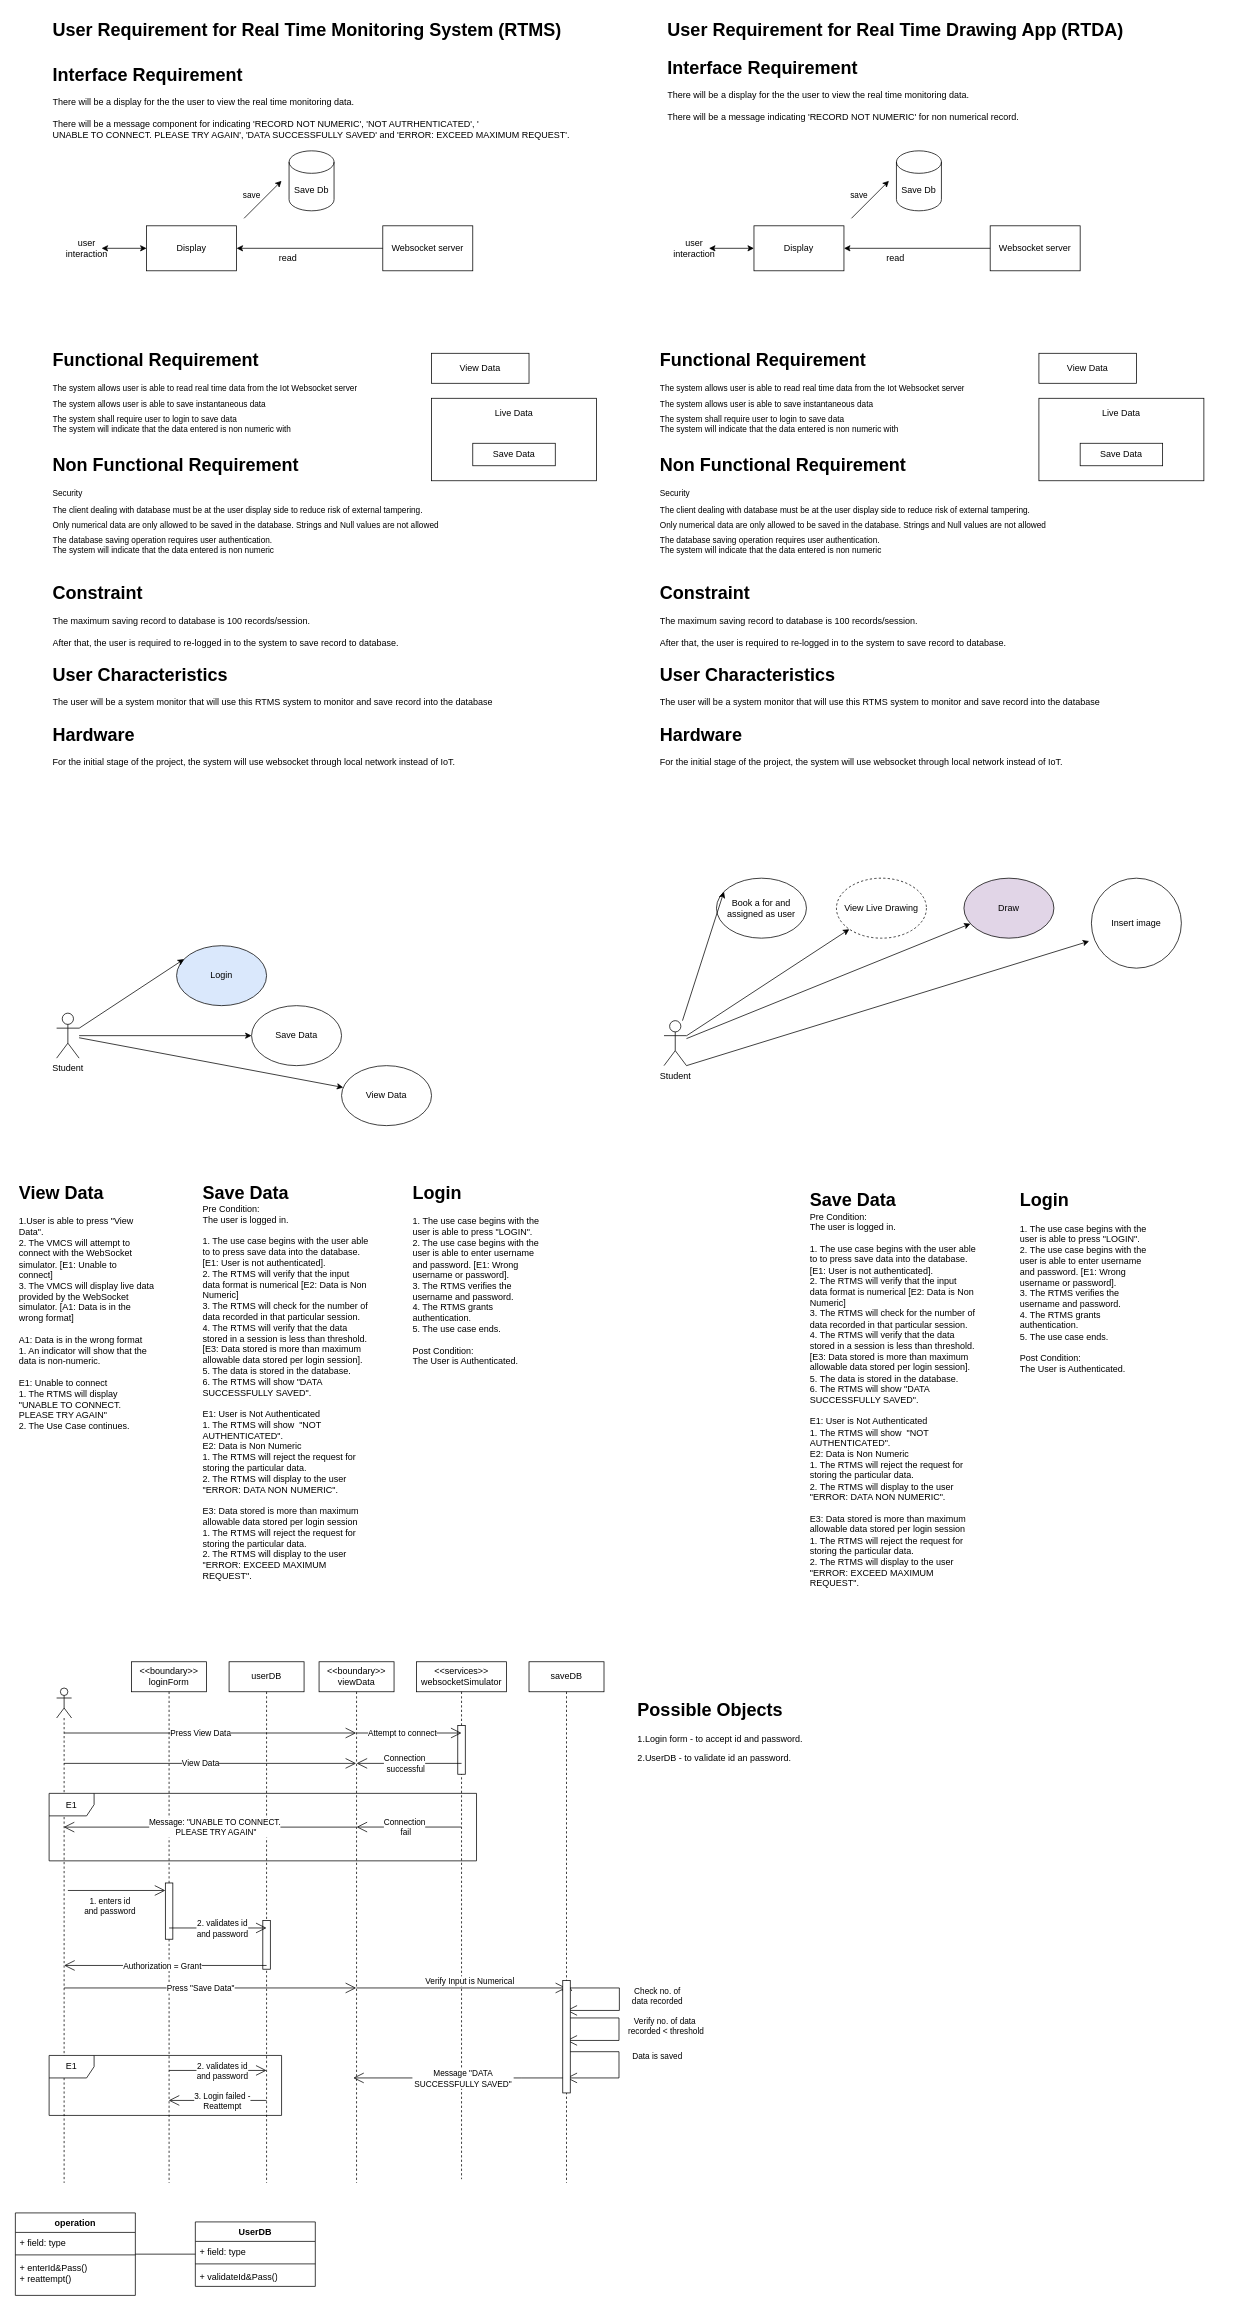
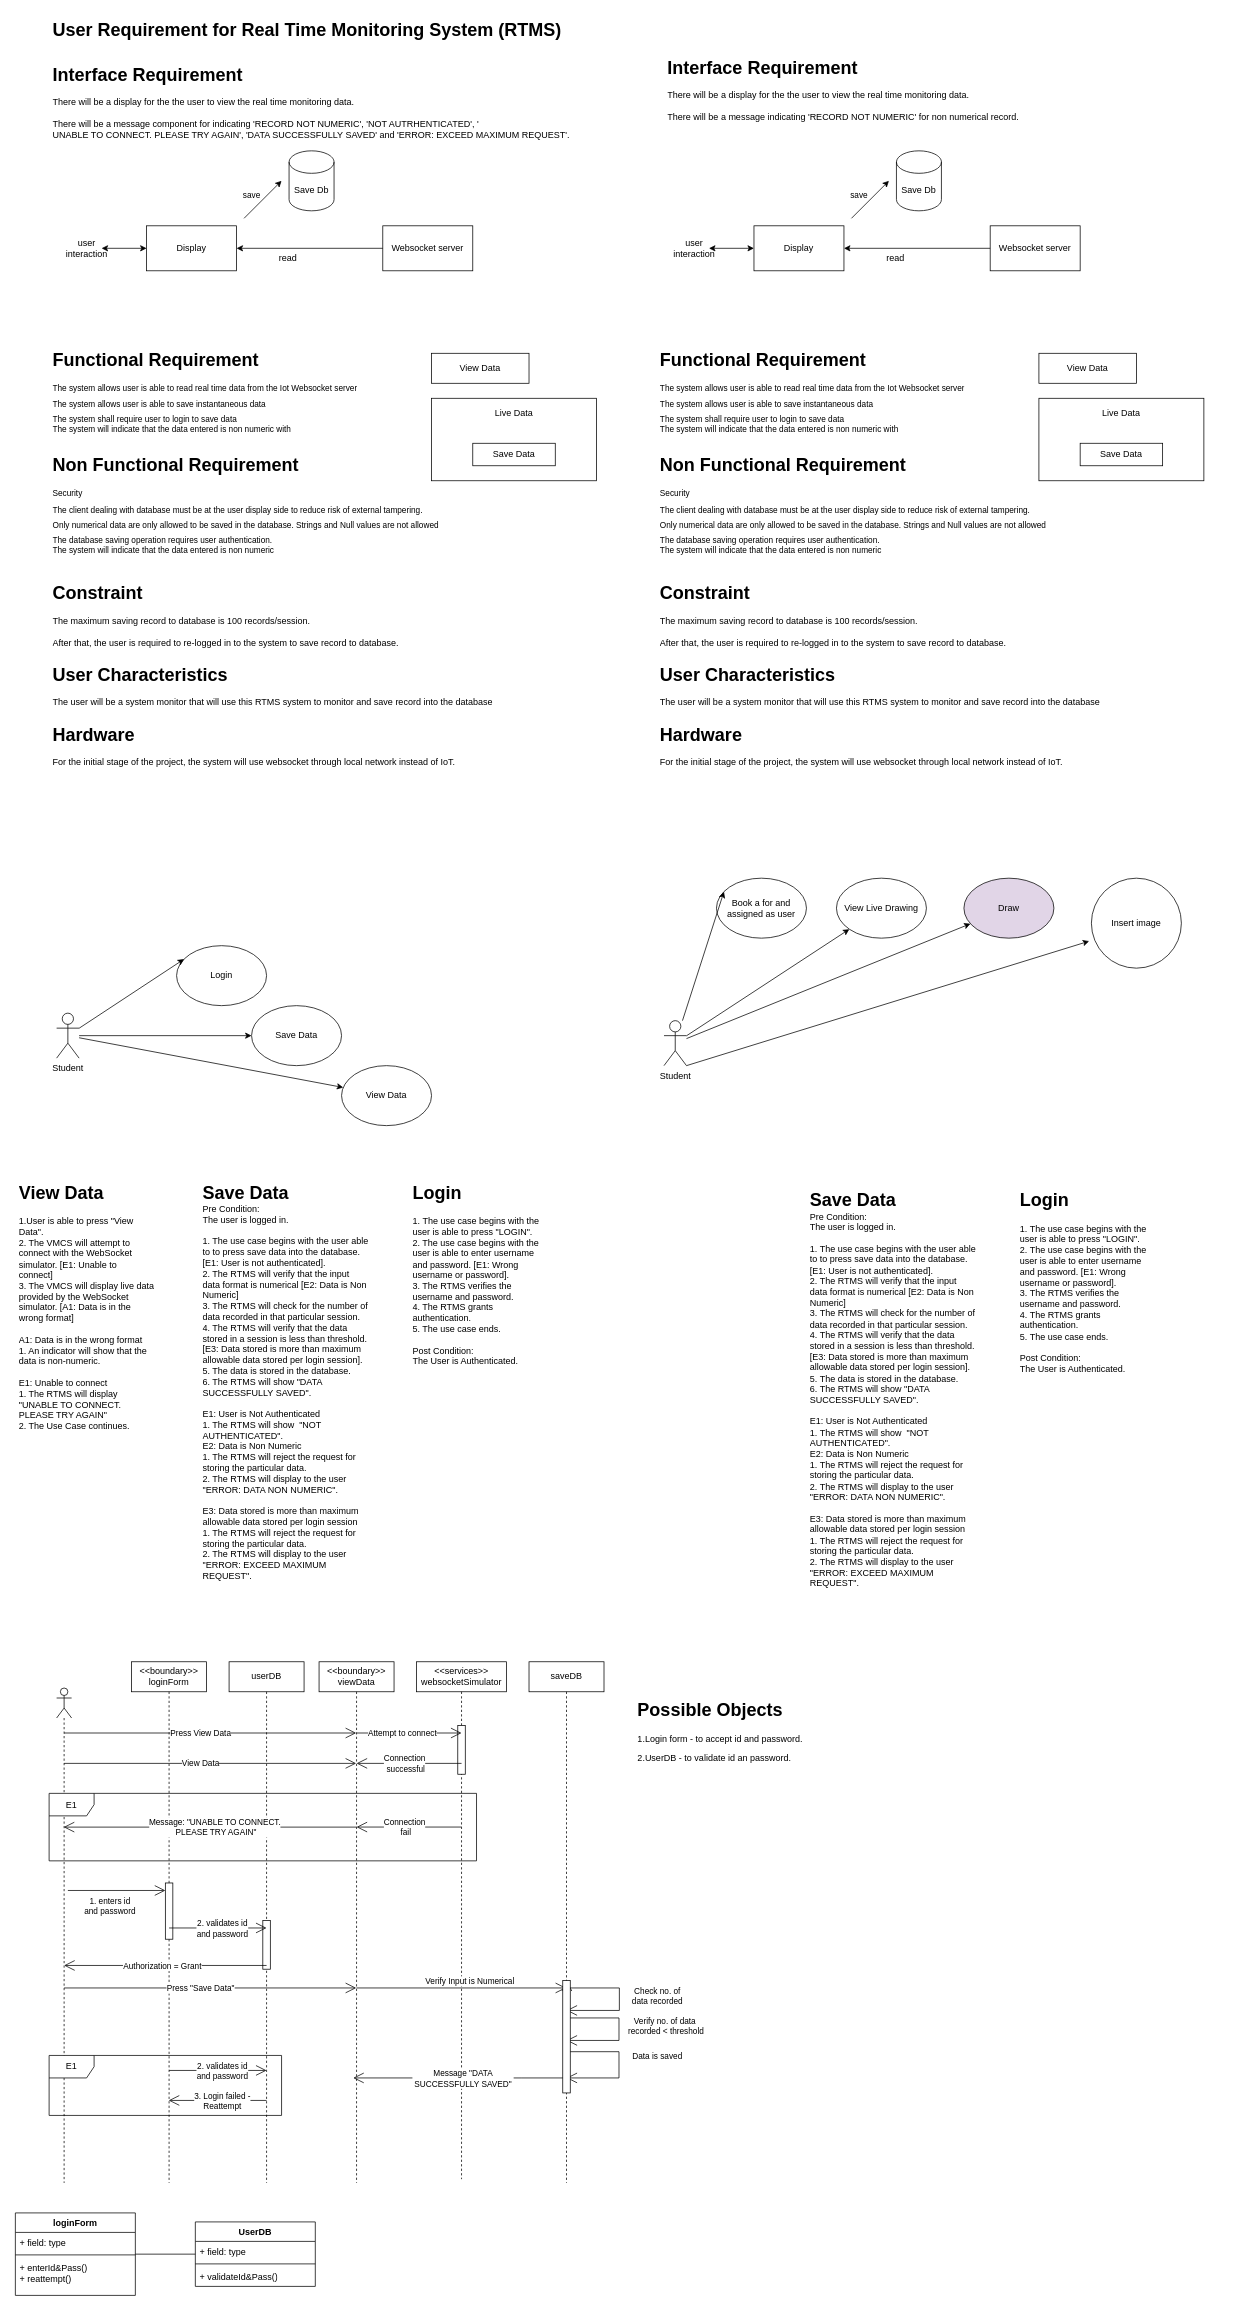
(923, 34) -> none
(882, 908) -> (882, 908)
(222, 975) -> (222, 975)
(75, 2224) -> (75, 2224)
